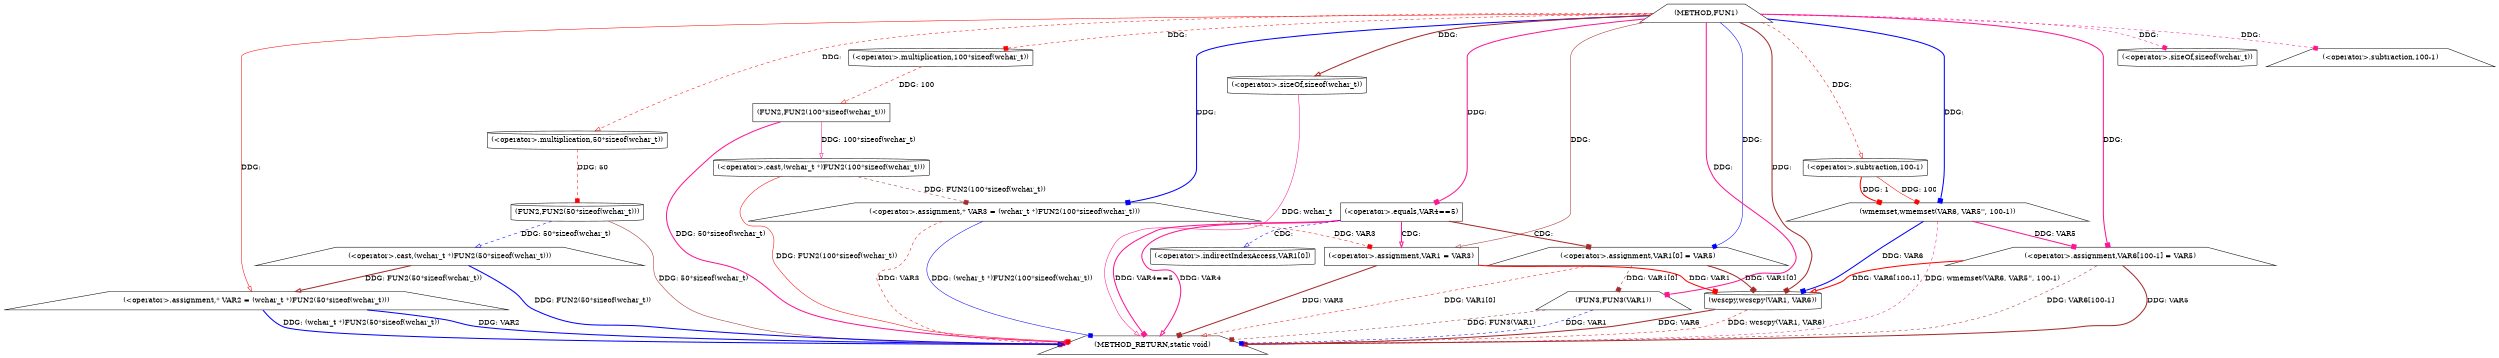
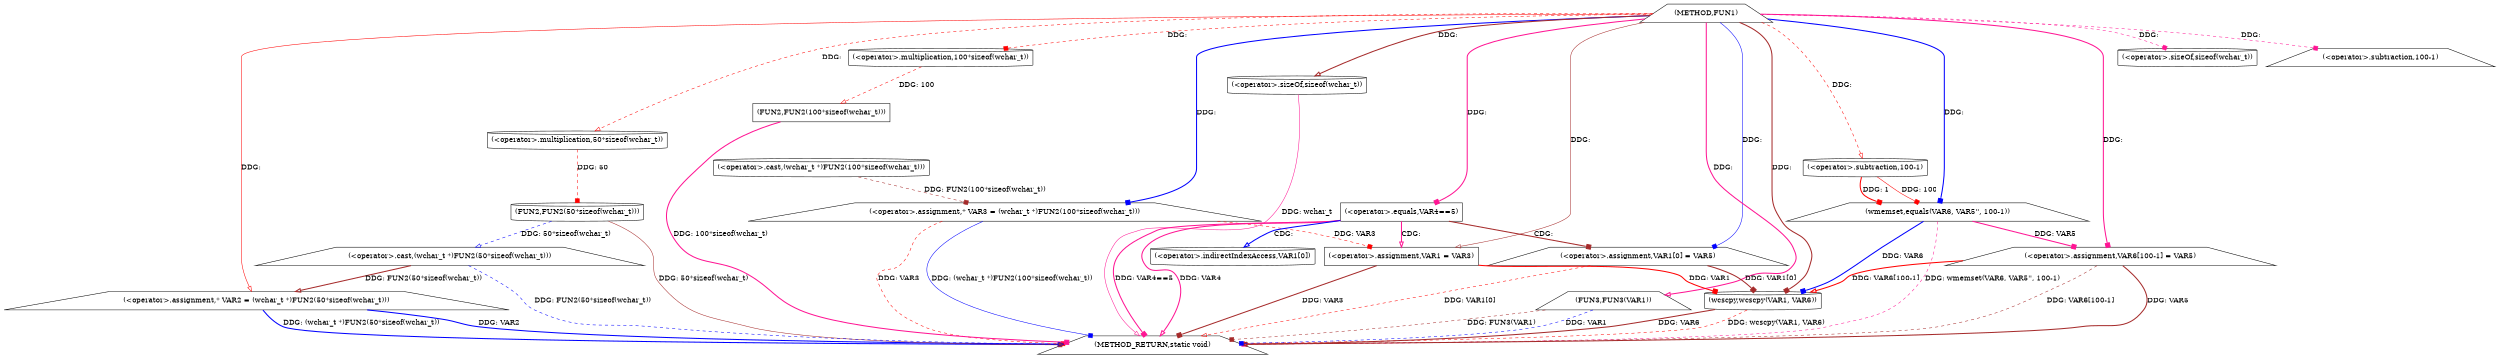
(821, 138) -> none
(1750, 209) -> (1750, 209)
(1938, 212) -> (1938, 212)
(1295, 227) -> (1295, 227)
(721, 234) -> (721, 234)
(1626, 276) -> none
(848, 313) -> none
(755, 334) -> (755, 334)
